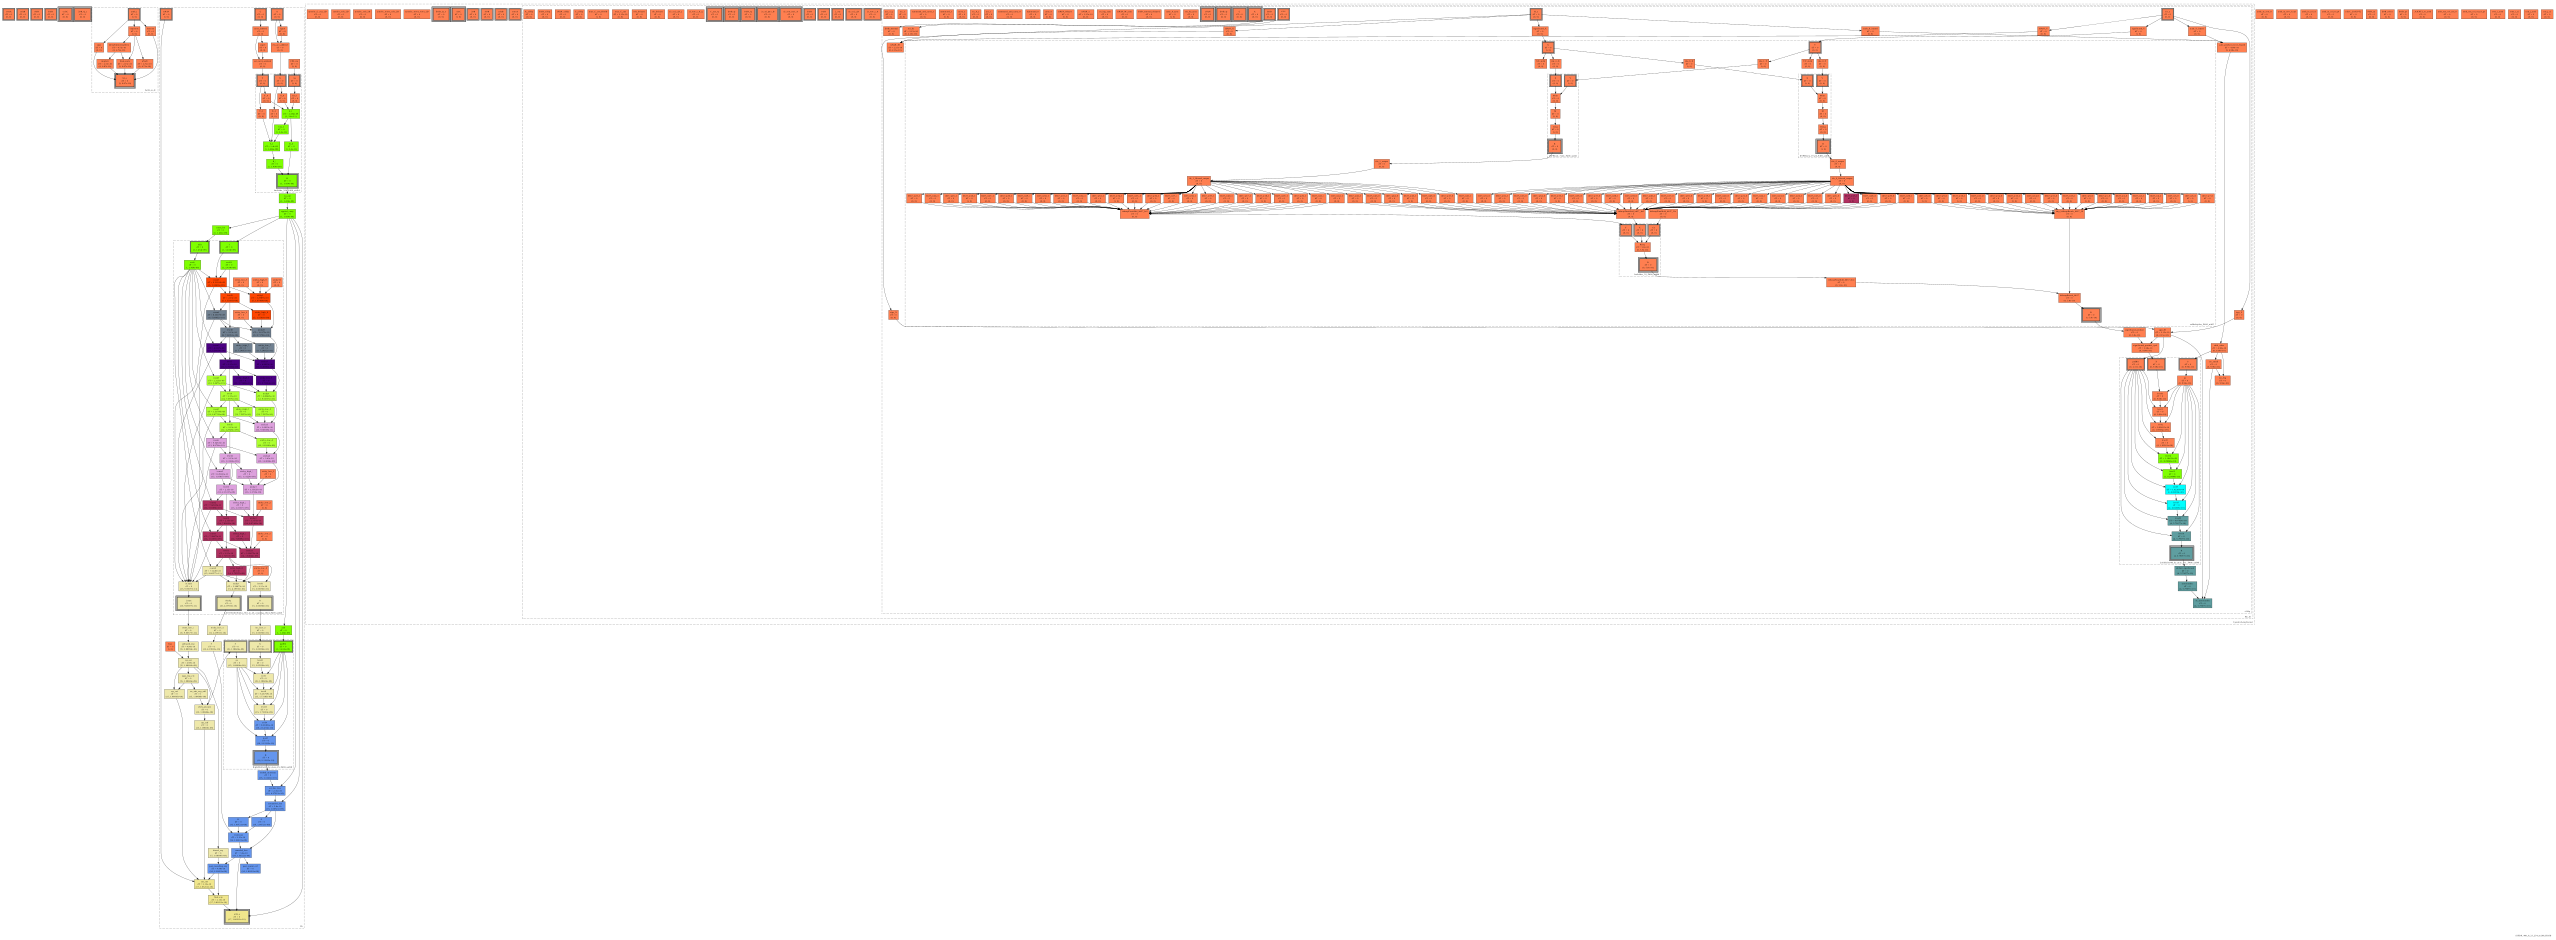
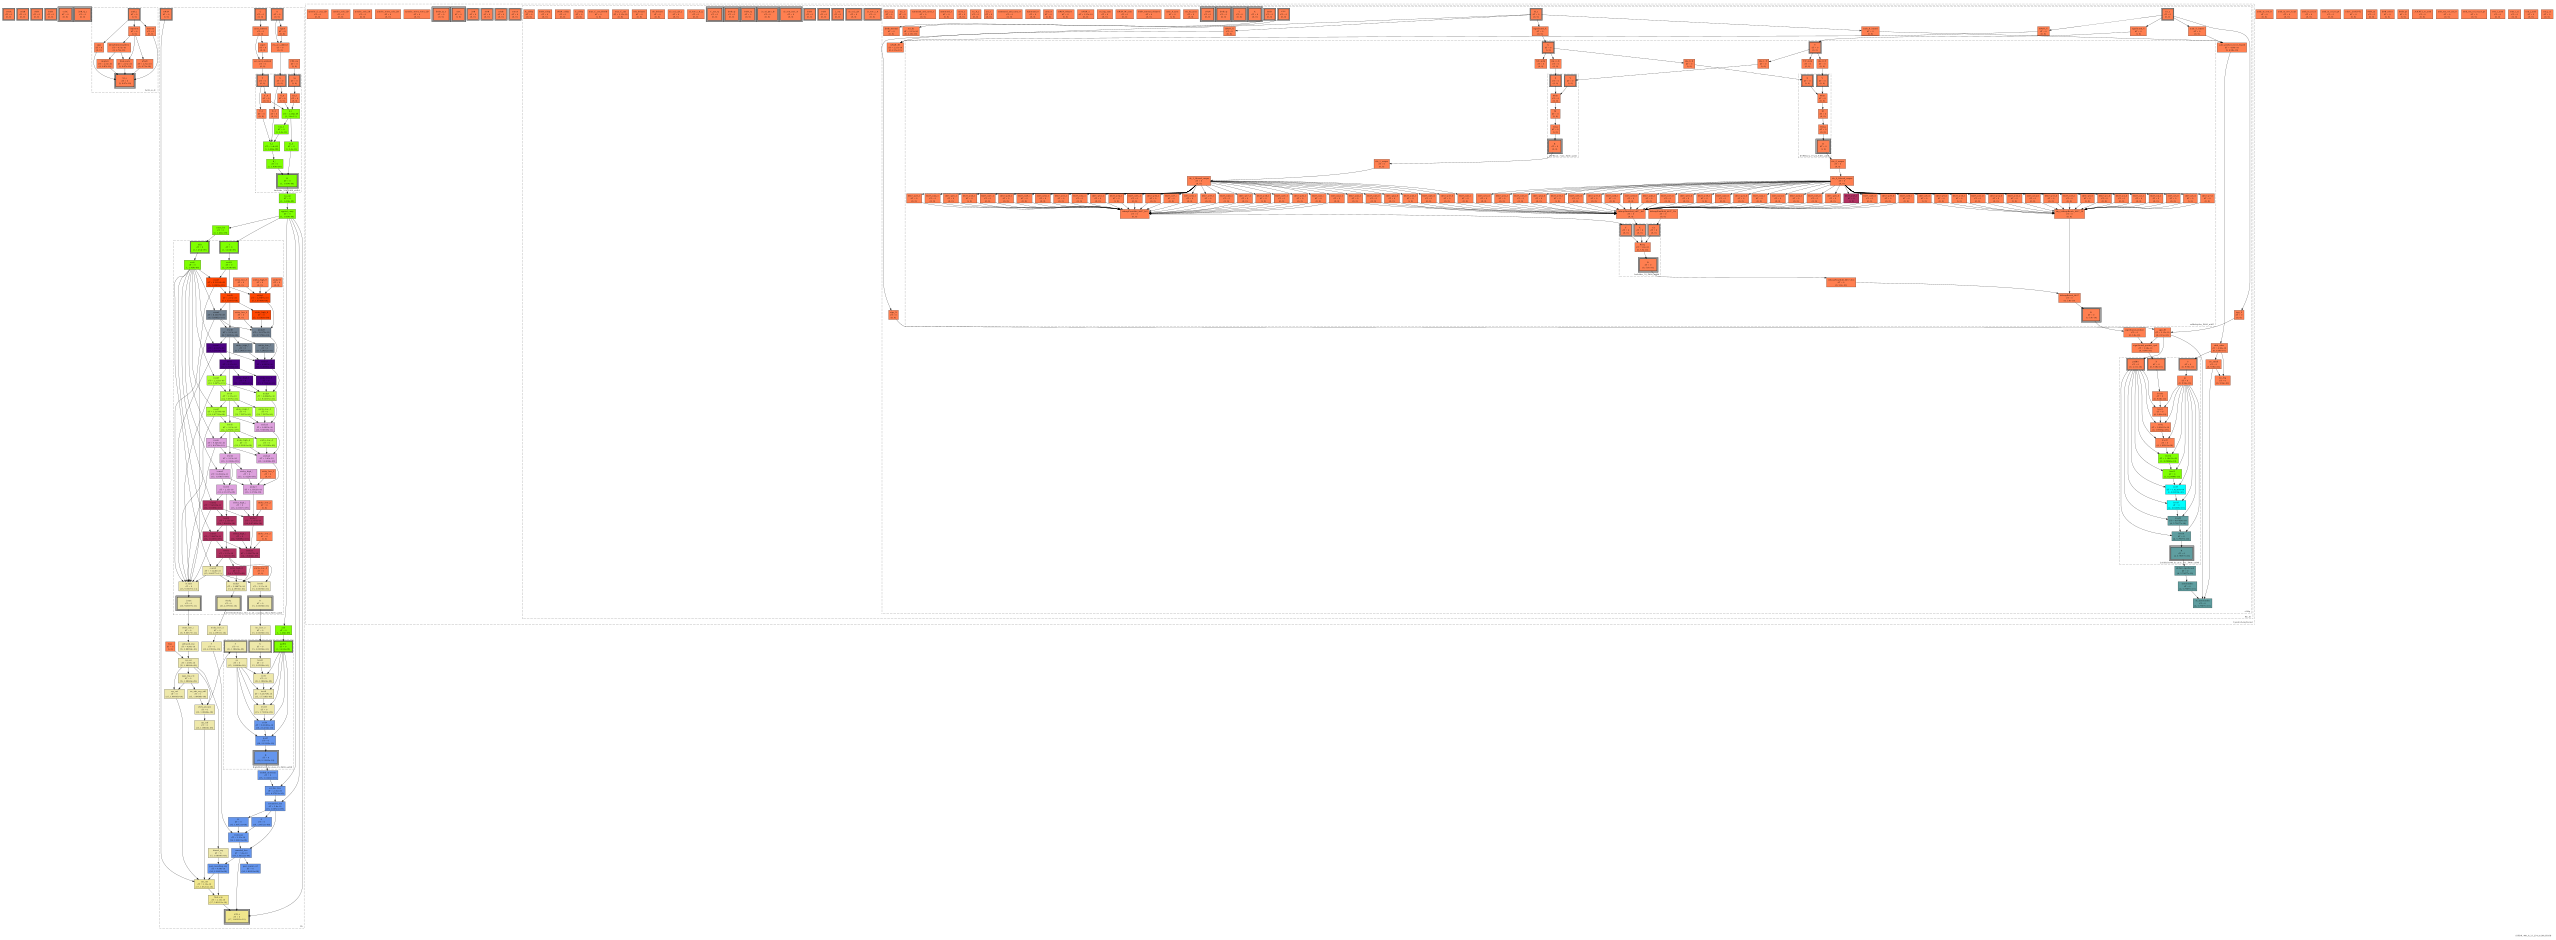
(218, 264) -> (229, 255)
(2173, 388) -> (2177, 411)
none -> (243, 443)
